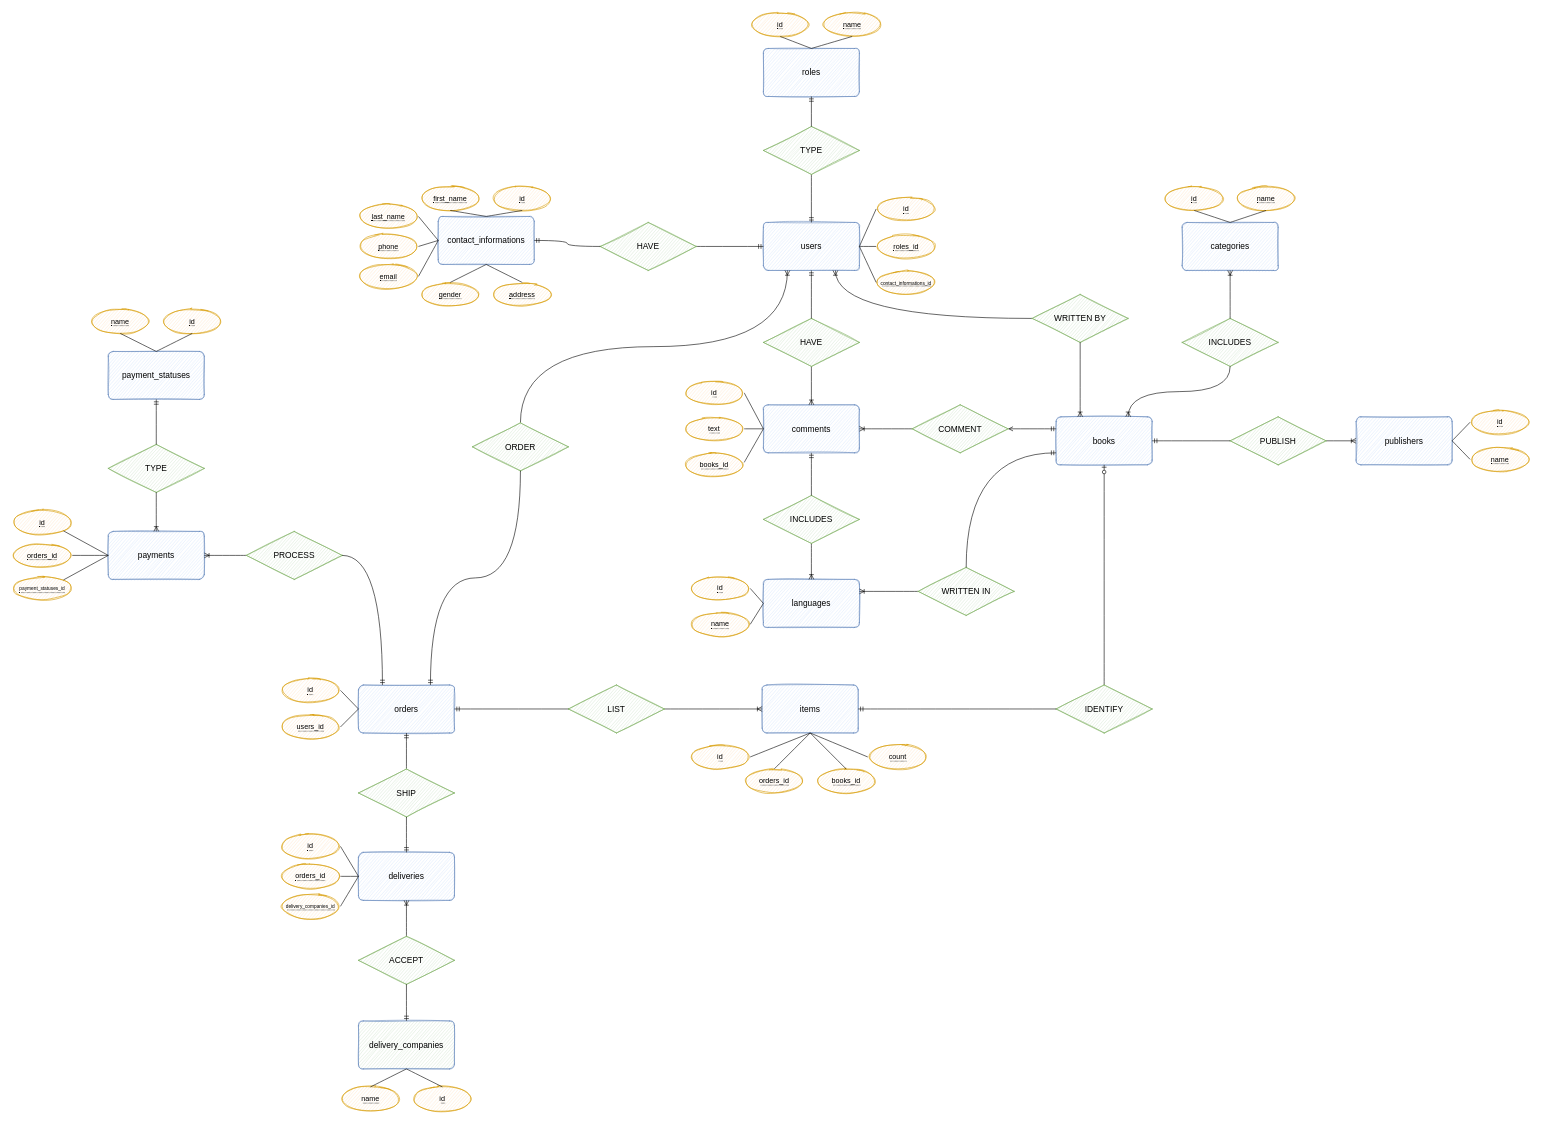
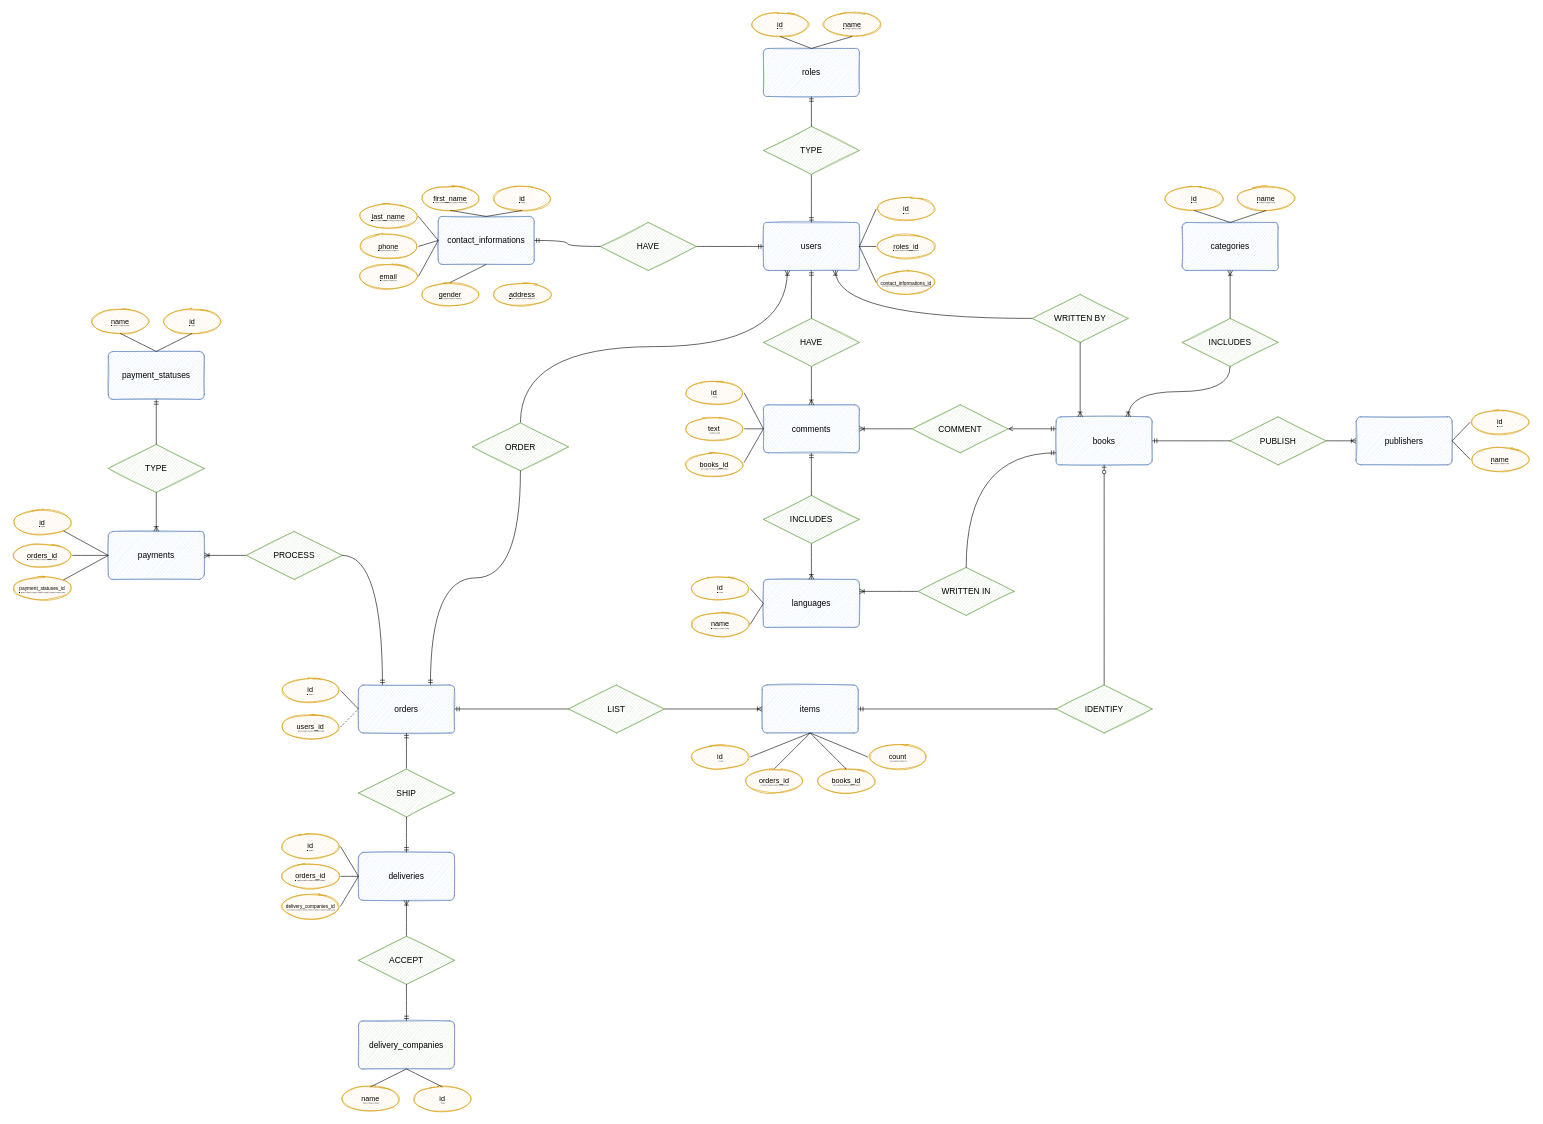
(504, 273) -> none
(349, 718) -> (349, 718)
